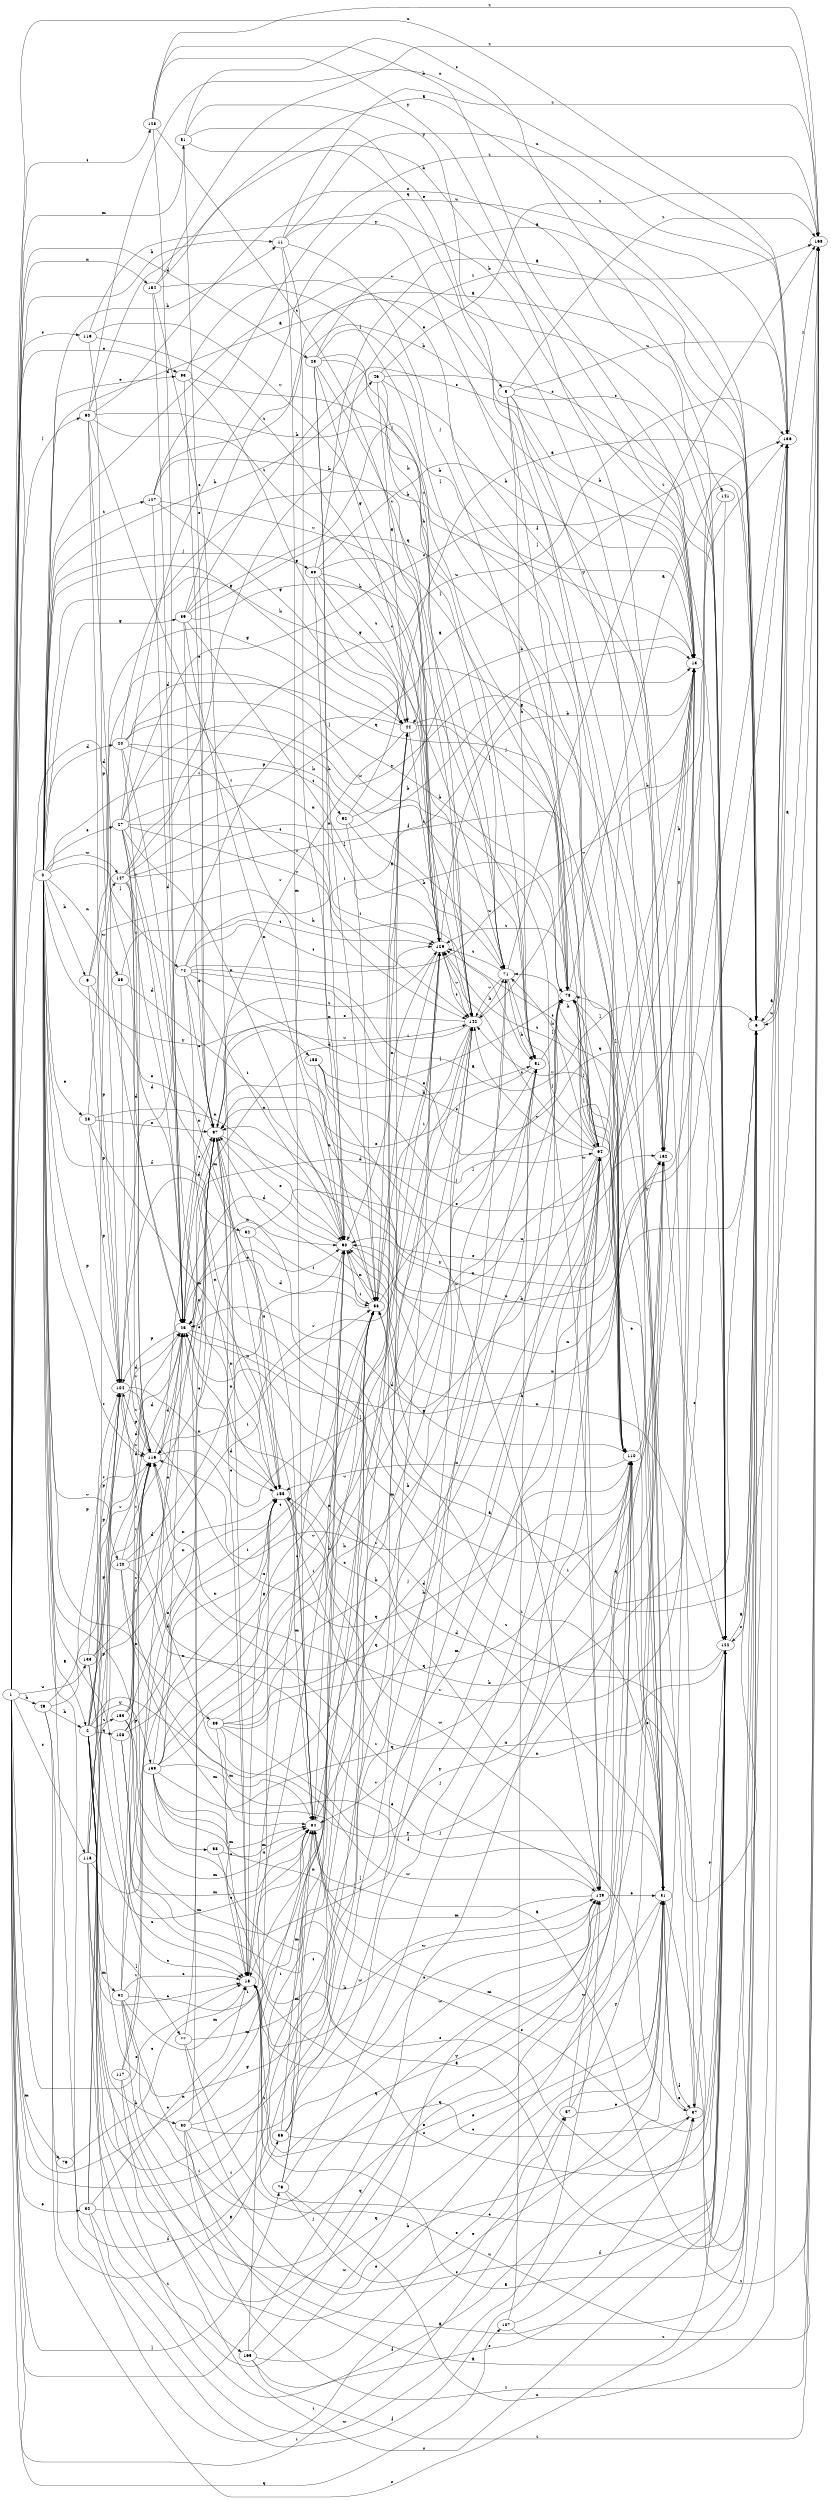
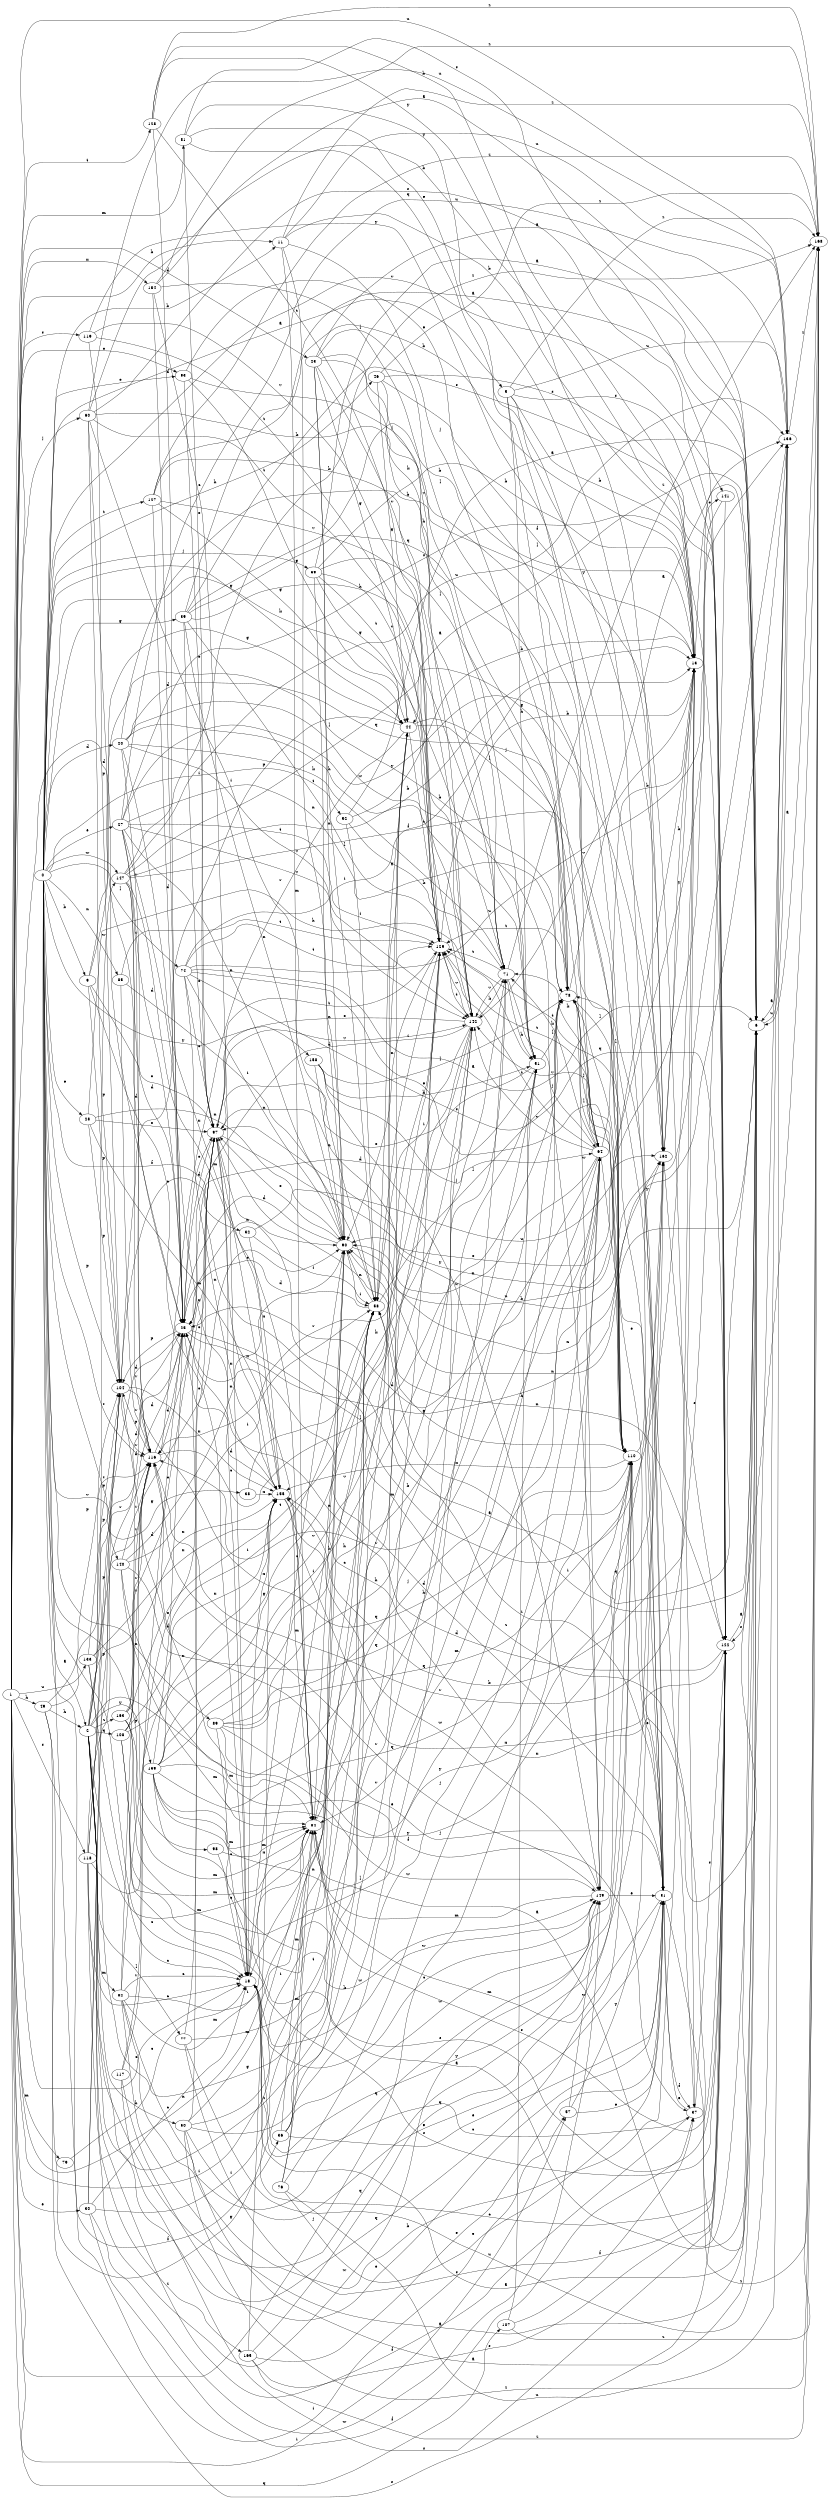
(606, 1167) -> (699, 578)
none -> (218, 1467)
none -> (248, 1494)
(20, 2212) -> none
